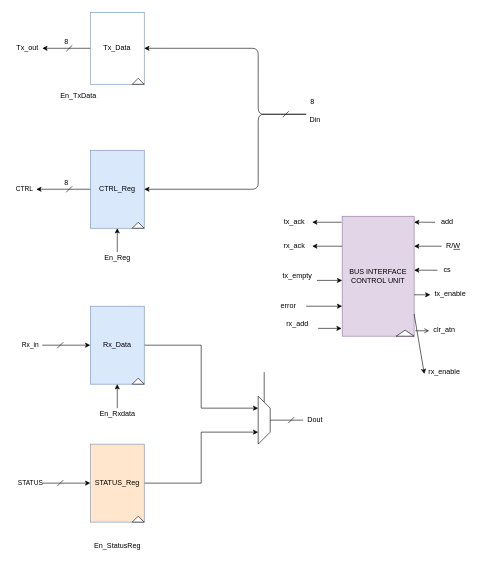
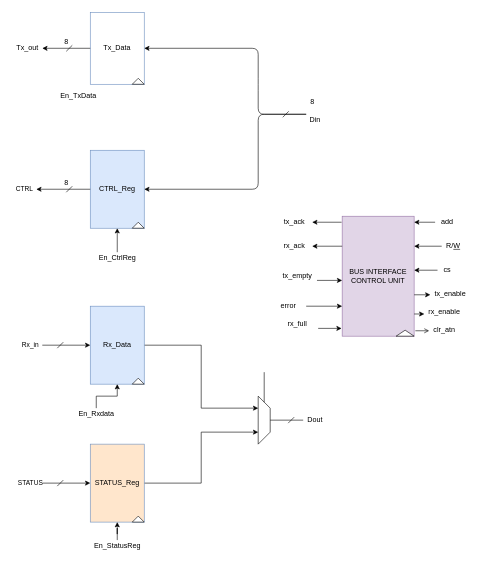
(118, 258) -> (118, 258)
(298, 324) -> (298, 324)
(444, 372) -> (444, 312)
(117, 414) -> (96, 414)
none -> (117, 531)
